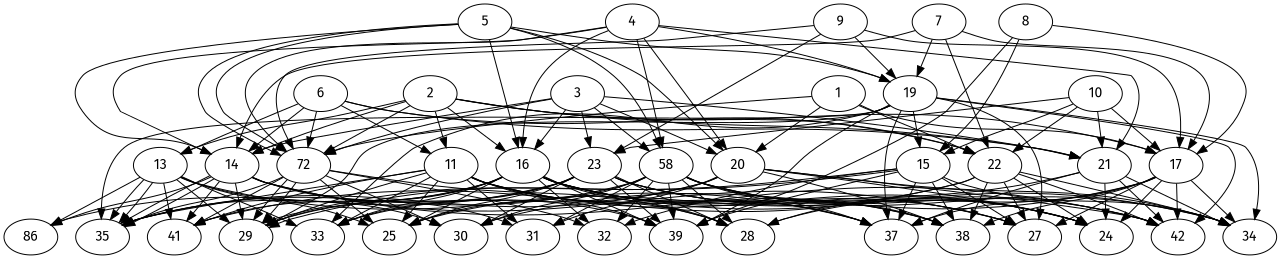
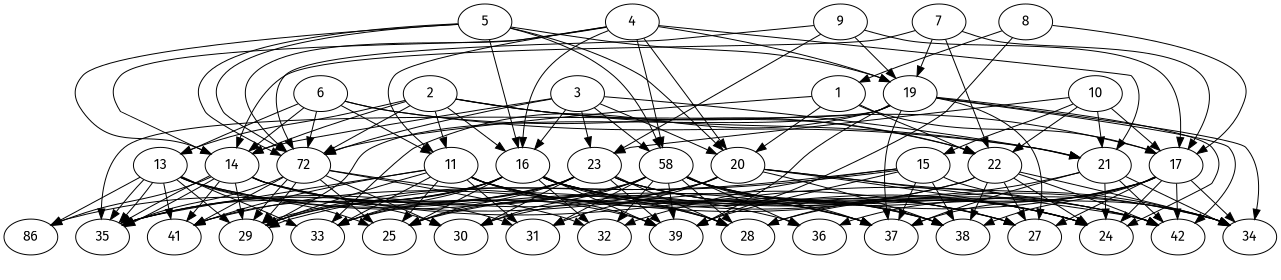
none -> (428, 61)
(989, 96) -> (915, 61)
(916, 124) -> (1218, 158)
(975, 198) -> none
none -> (820, 237)
